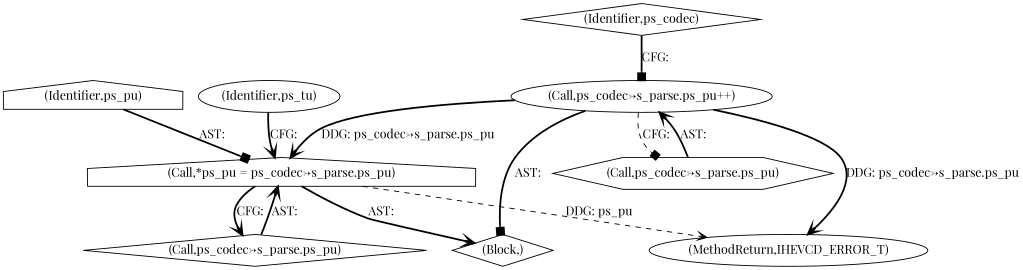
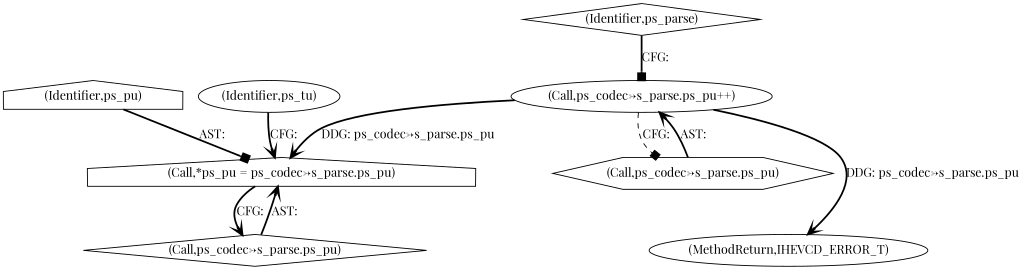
(642, 19) -> (642, 19)
(530, 211) -> none
(503, 250) -> none
